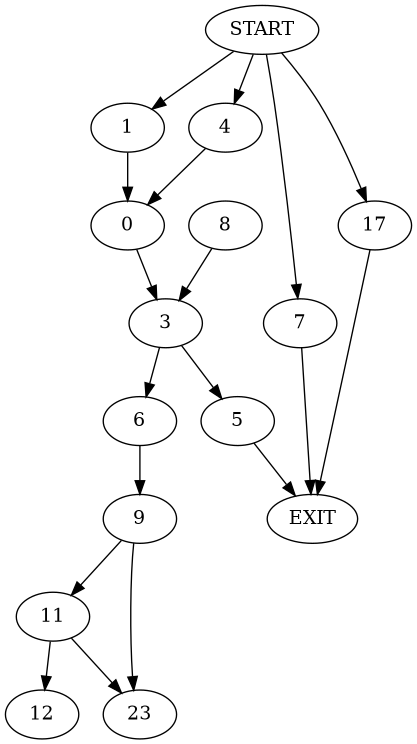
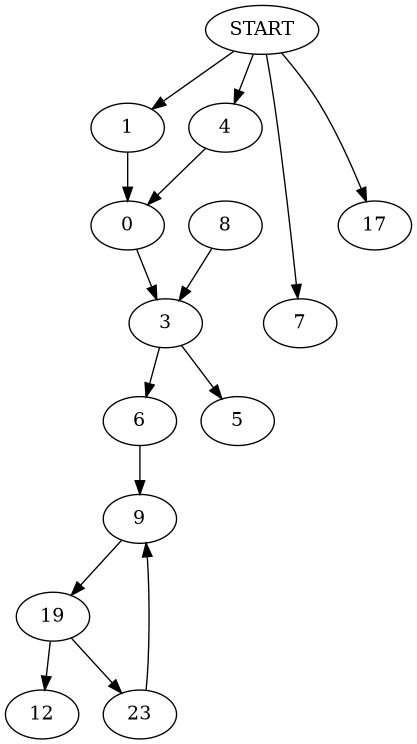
(312, 519) -> none
(131, 610) -> (149, 624)
(53, 617) -> (53, 617)
